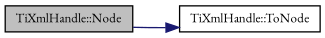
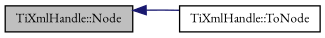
(149, 28) -> (163, 10)
